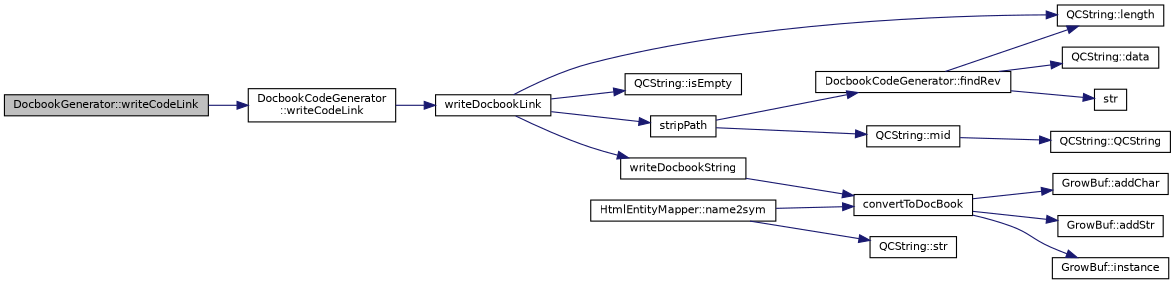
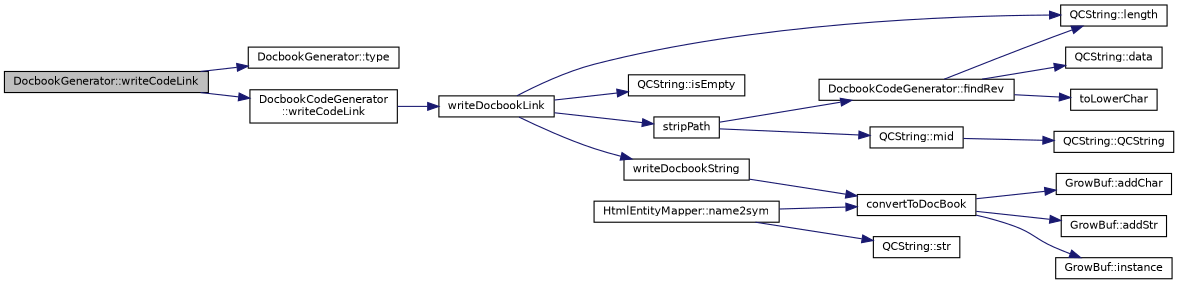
none -> (324, 58)
(1111, 100) -> (1114, 100)
